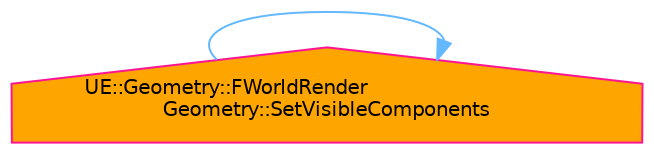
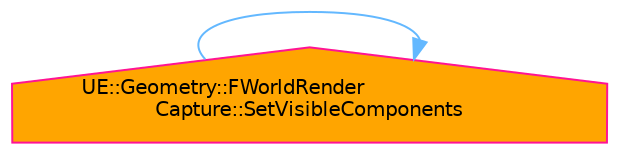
(327, 100) -> (310, 100)
